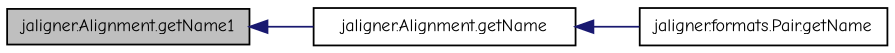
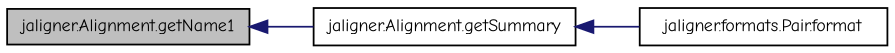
(445, 27) -> (445, 27)
(764, 27) -> (764, 27)
